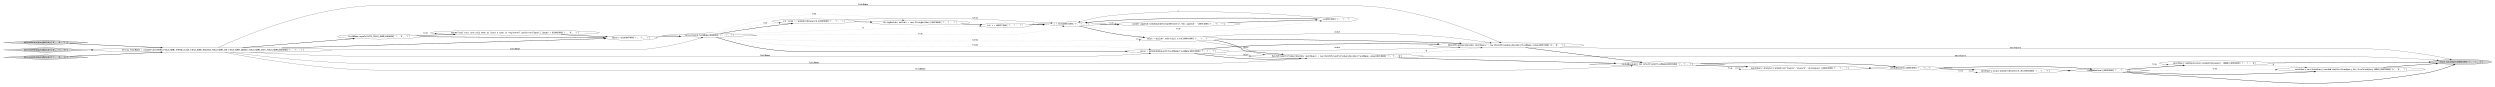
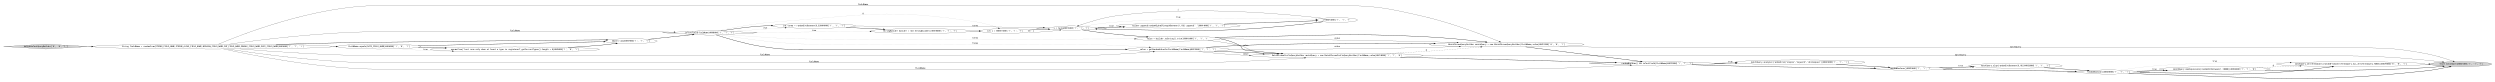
(907, 35) -> none
(46, 50) -> none
(46, 57) -> none
